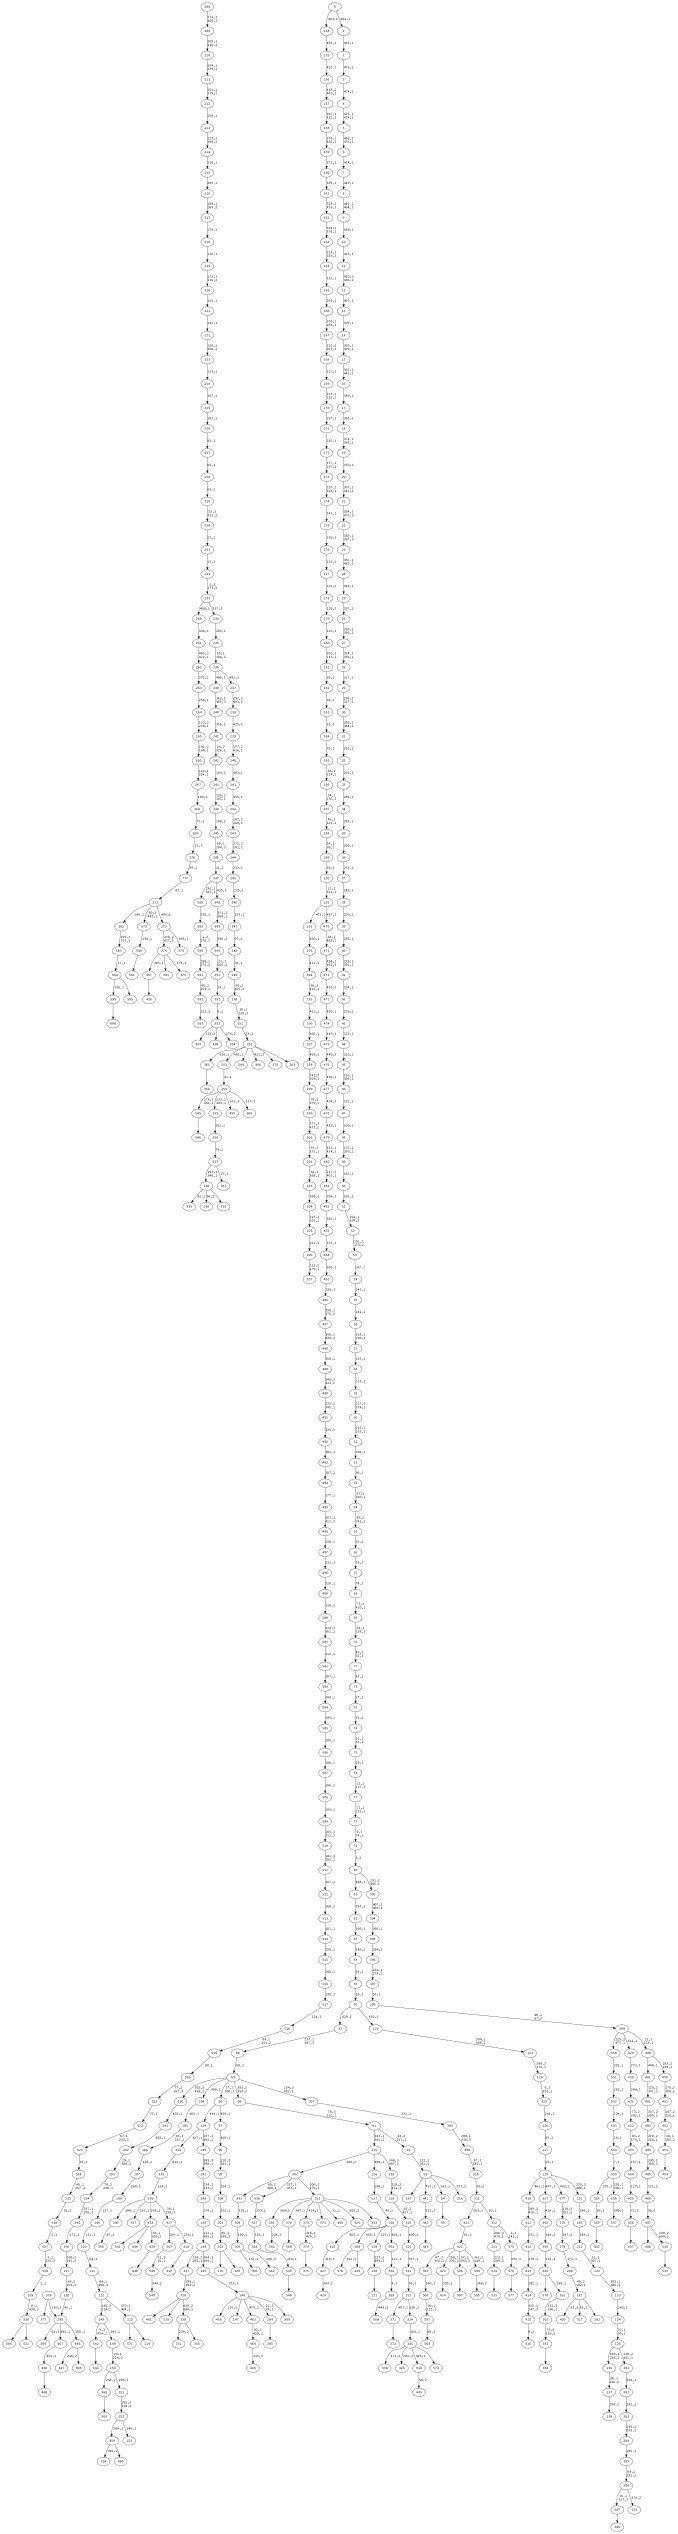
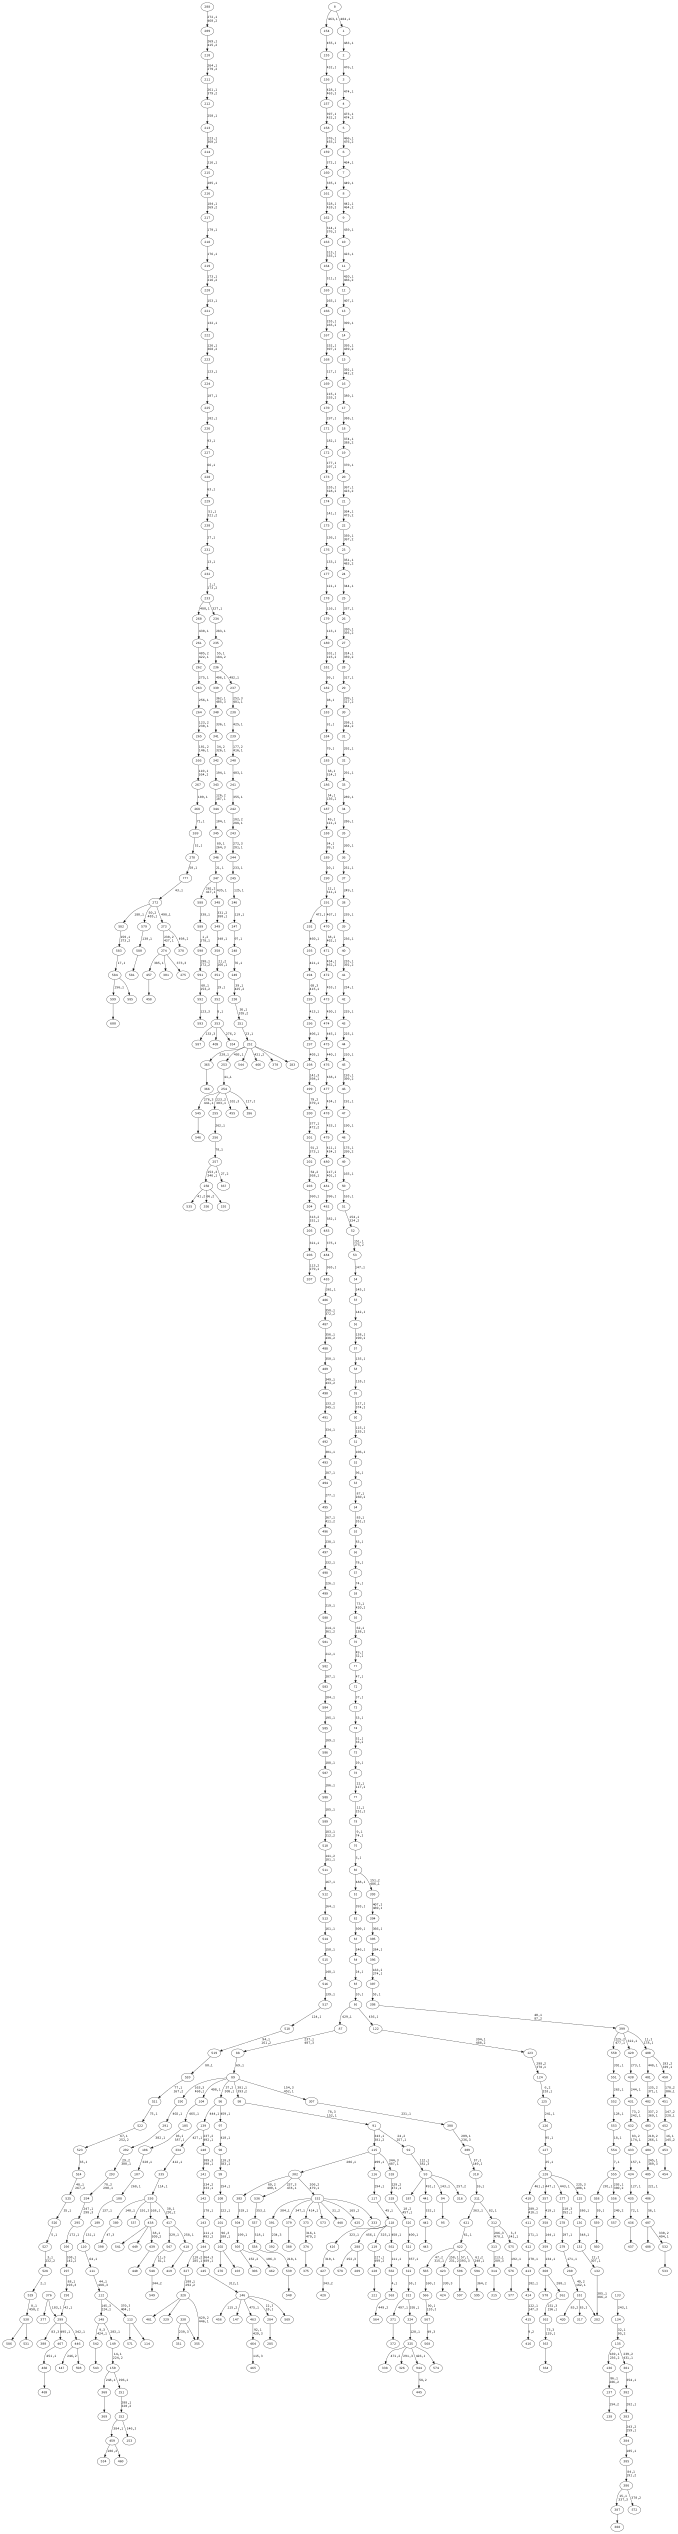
(607, 2282) -> (597, 2294)
(183, 2306) -> (198, 2316)
